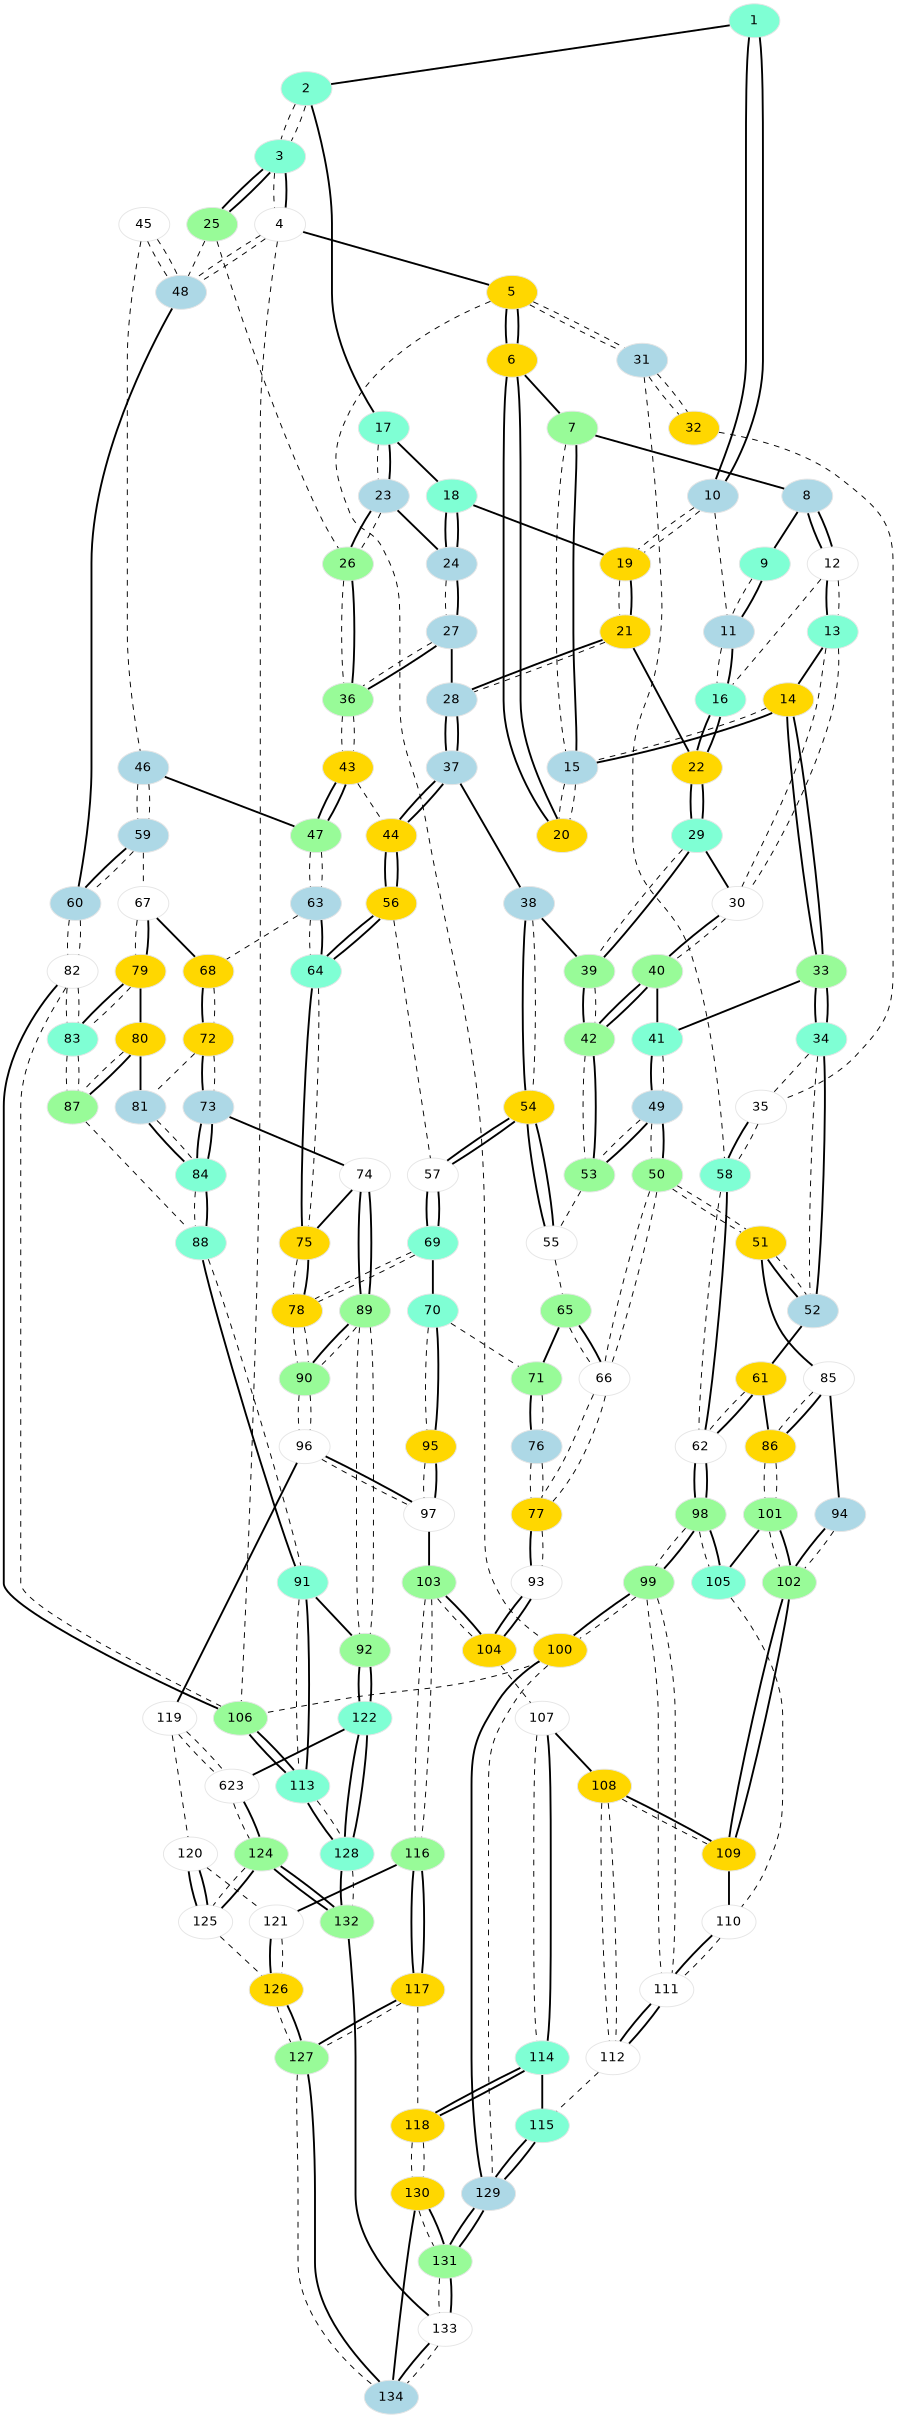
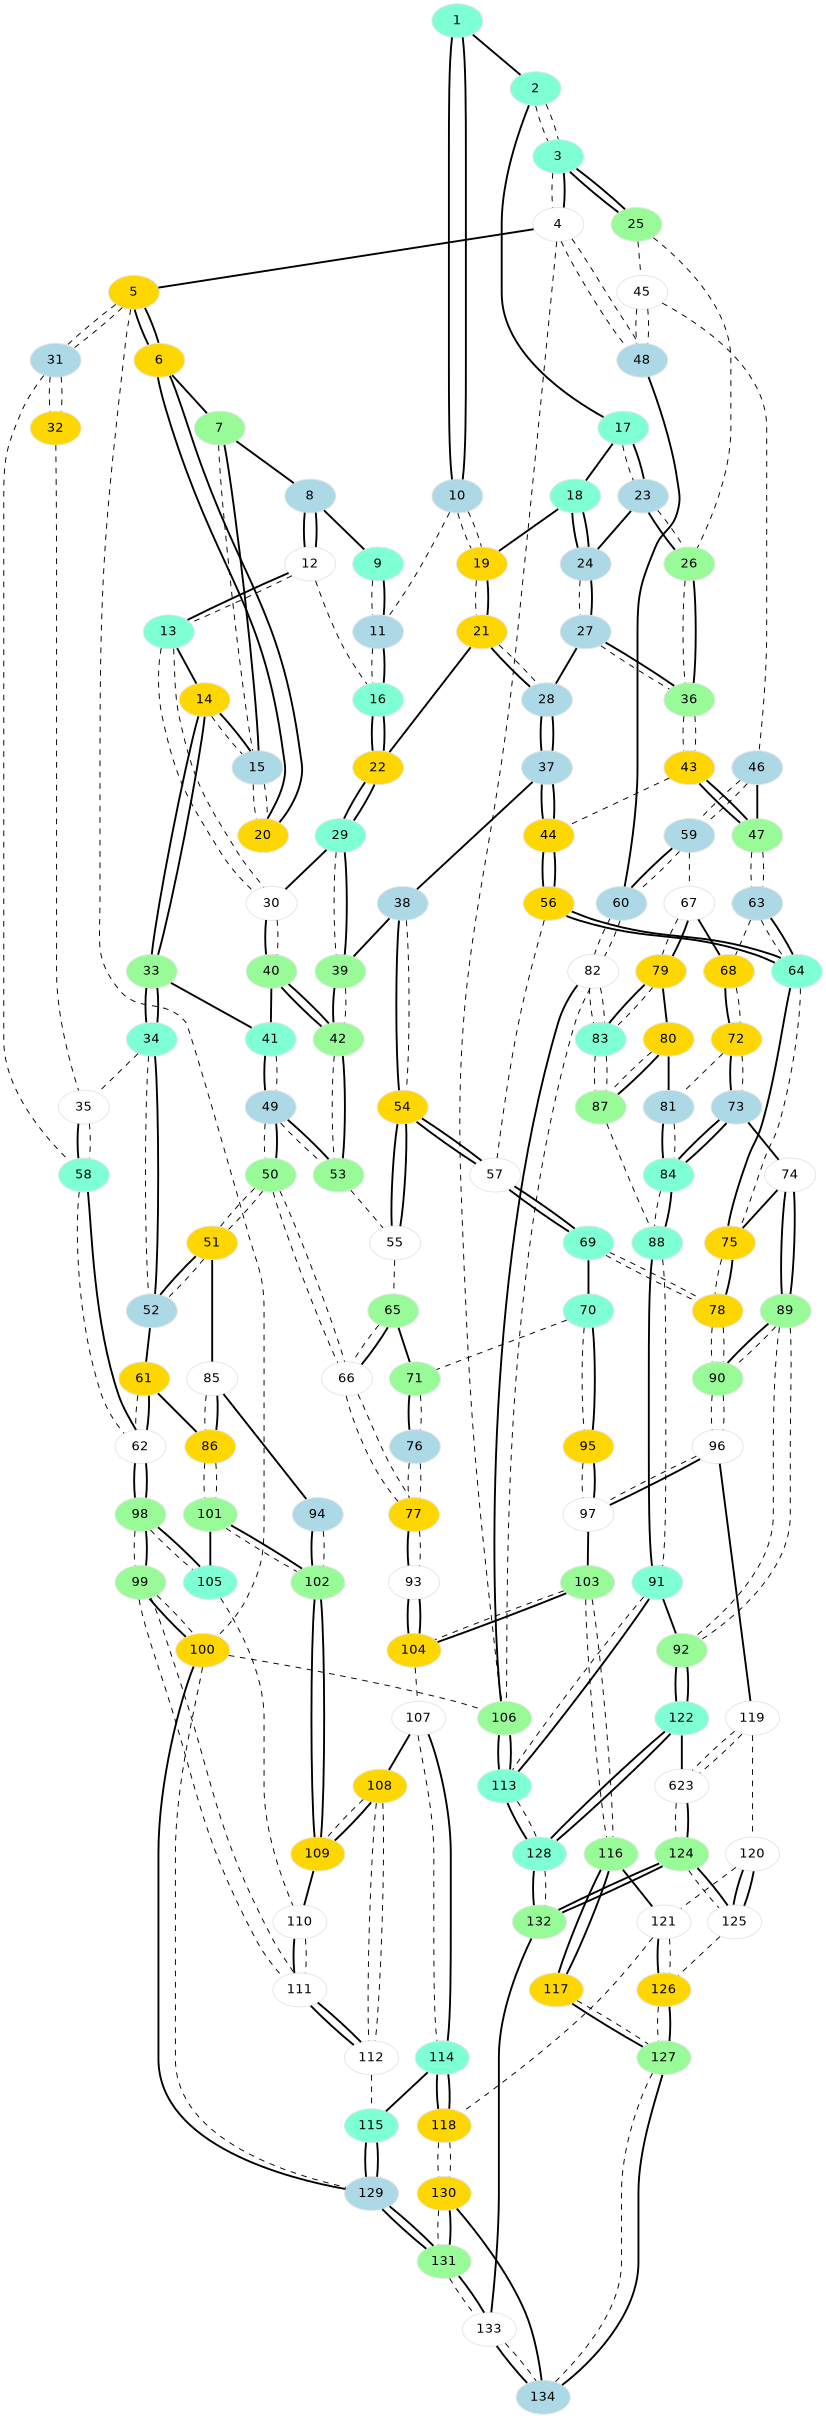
(197, 258) -> (639, 258)
(418, 2058) -> (564, 2032)
